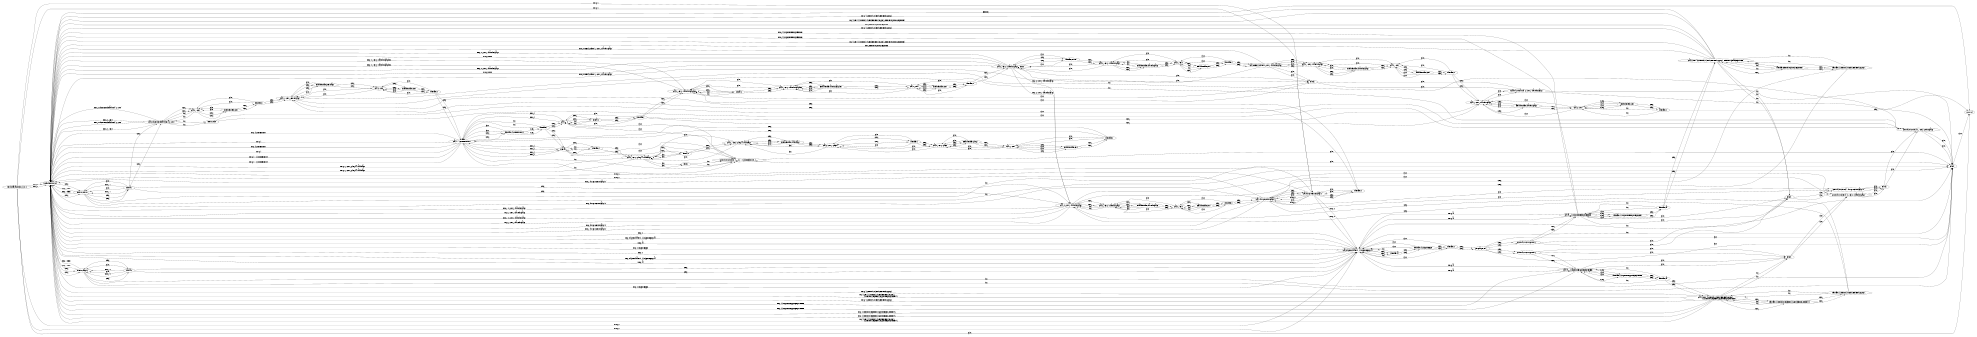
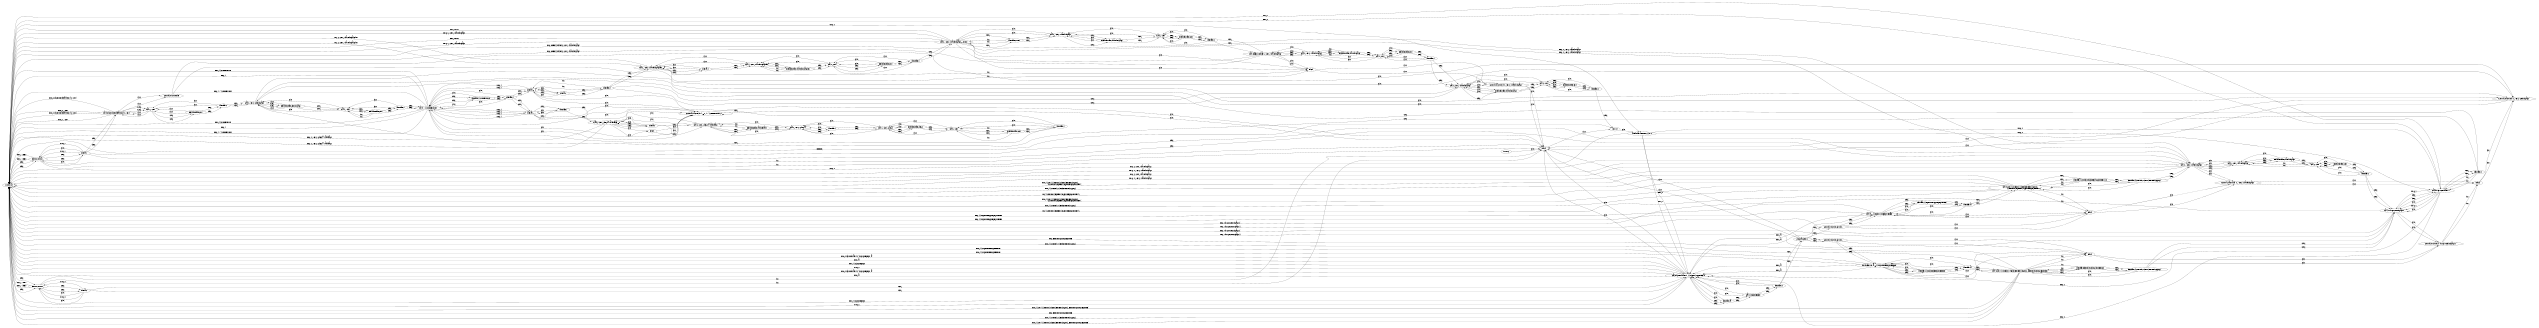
(1790, 68) -> (2090, 268)
(325, 85) -> (291, 106)
(831, 87) -> (798, 69)
(212, 122) -> (172, 96)
(565, 122) -> (532, 90)
(791, 142) -> (757, 128)
none -> (1506, 152)
(50, 183) -> (9, 185)
(1313, 194) -> (2441, 191)
(1266, 200) -> (2395, 211)
(1578, 215) -> (1879, 265)
(1628, 215) -> (1932, 271)
(1423, 248) -> (1753, 295)
(1358, 250) -> (1689, 276)
(1578, 270) -> (1879, 214)
(83, 271) -> (38, 287)
(1790, 302) -> (2090, 180)
(1031, 334) -> (1626, 131)
